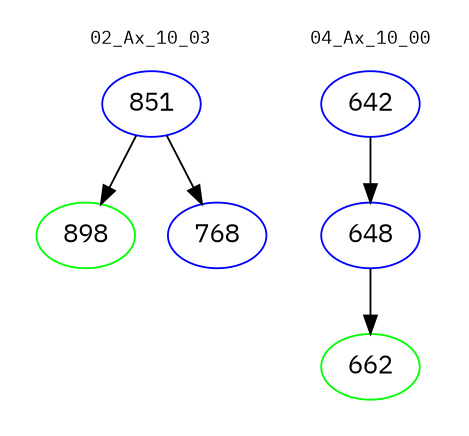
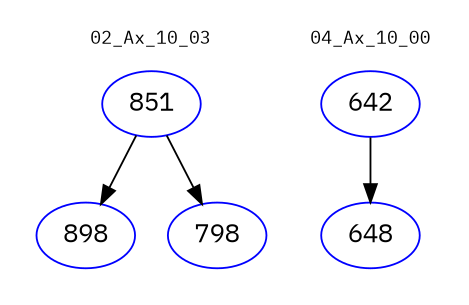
(86, 235) -> (86, 235)
(217, 235) -> (217, 235)
(370, 367) -> none
